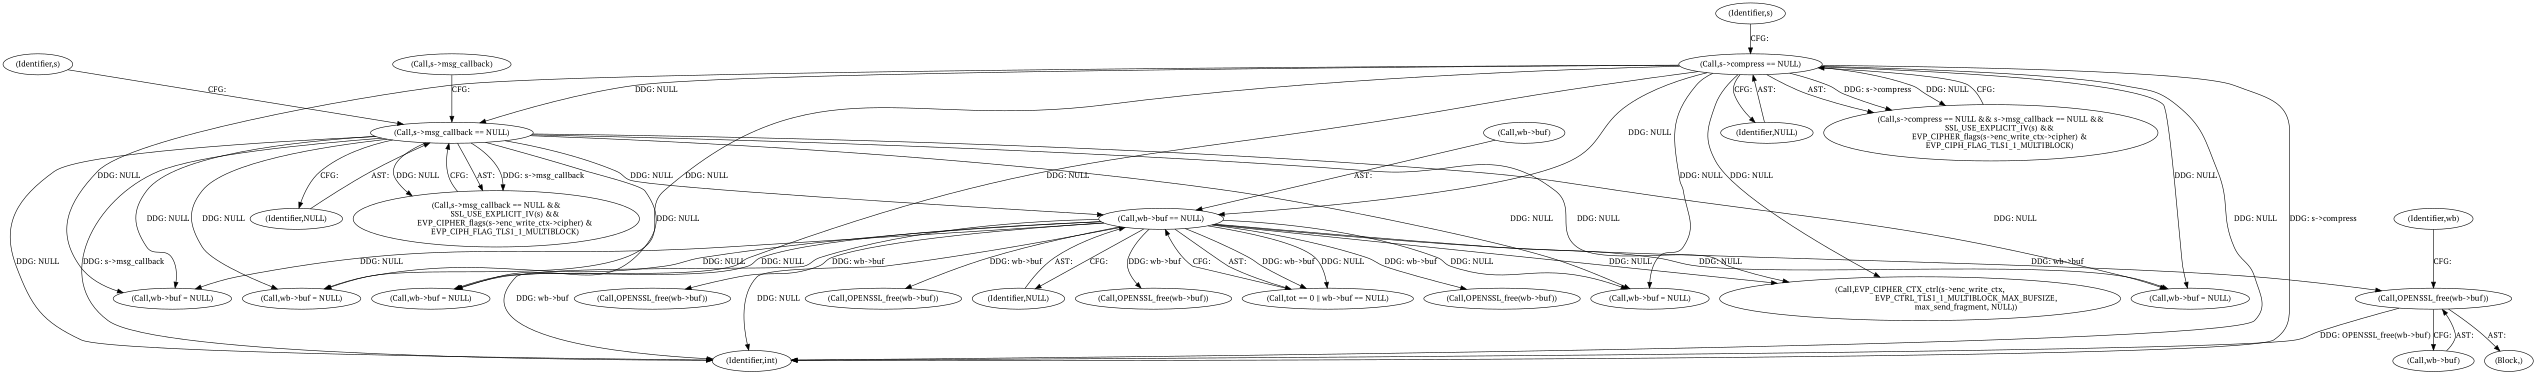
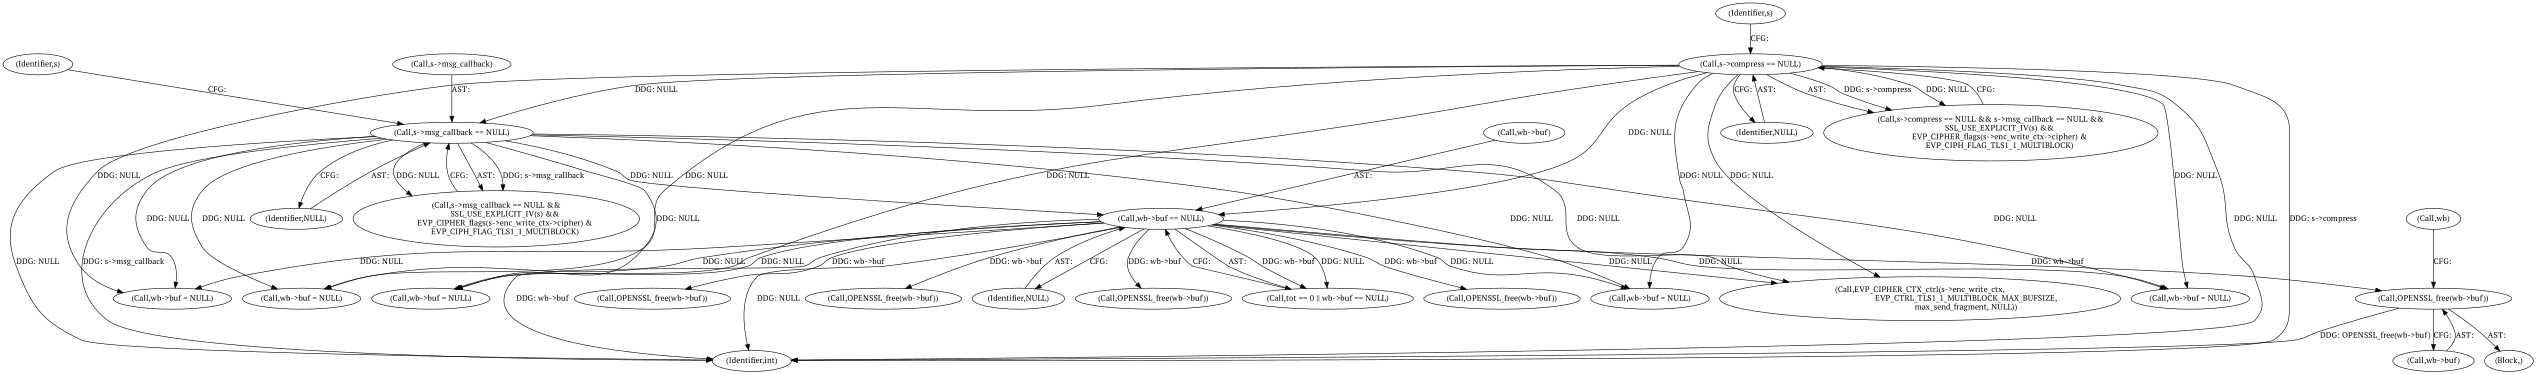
(462, 90) -> (462, 90)
(2433, 219) -> (2433, 219)
